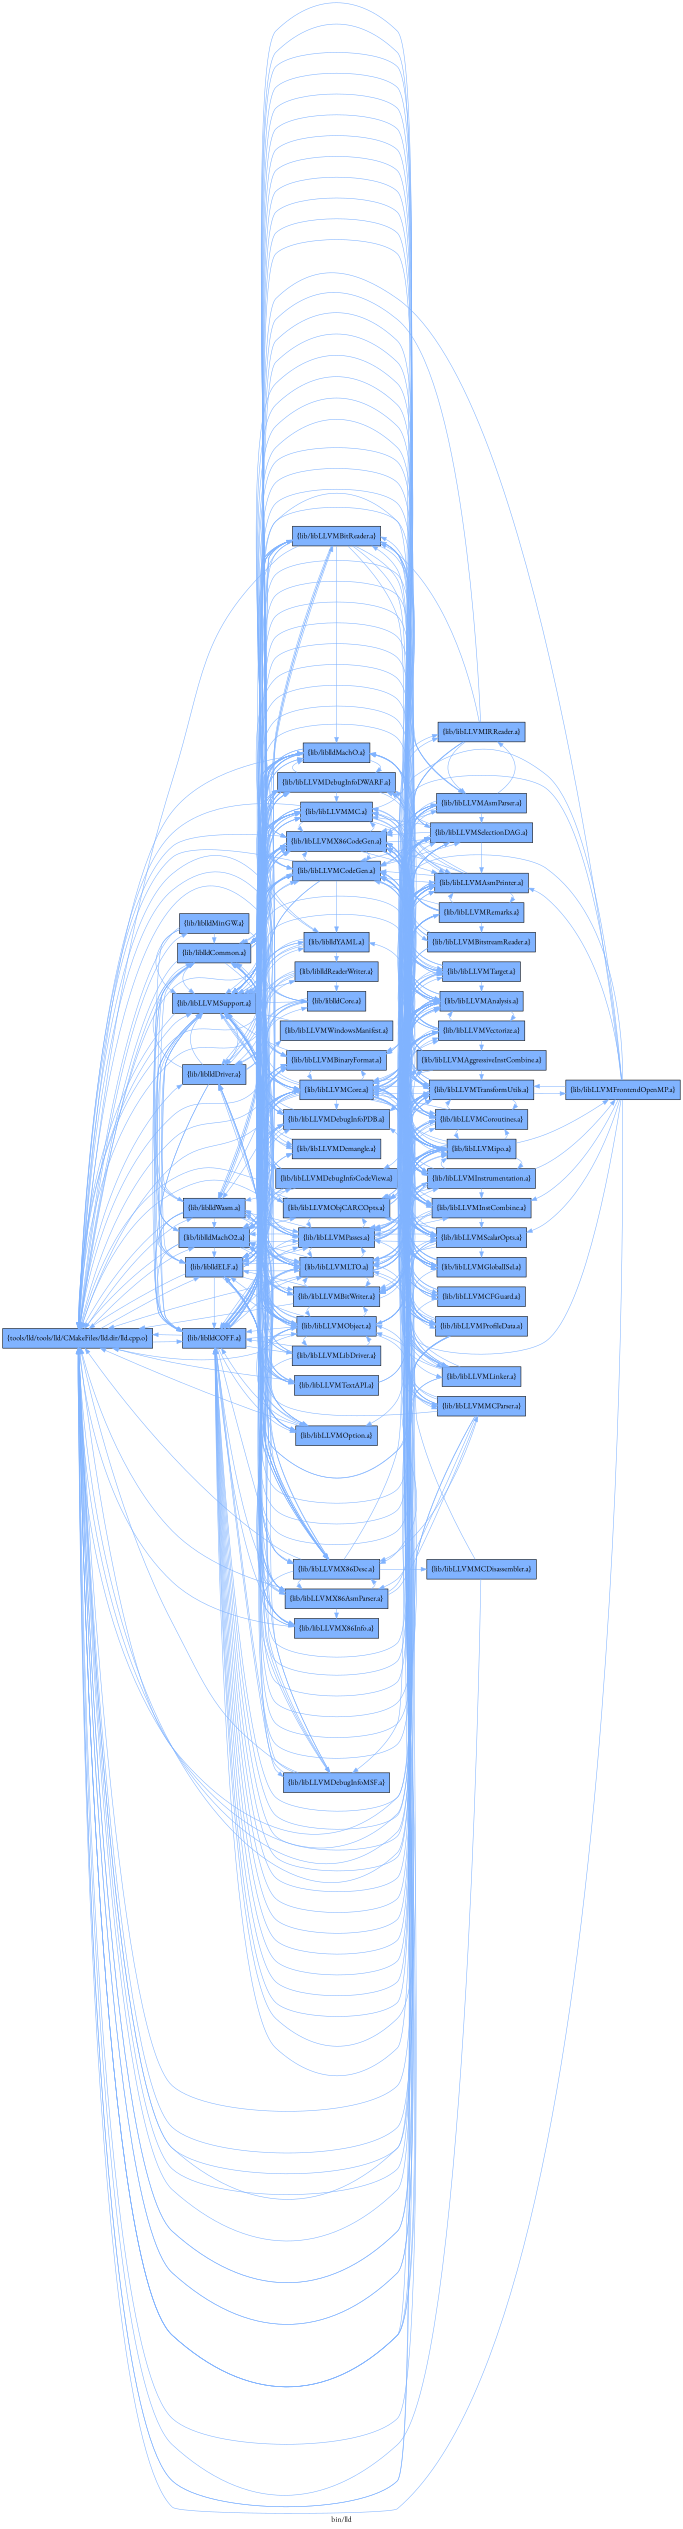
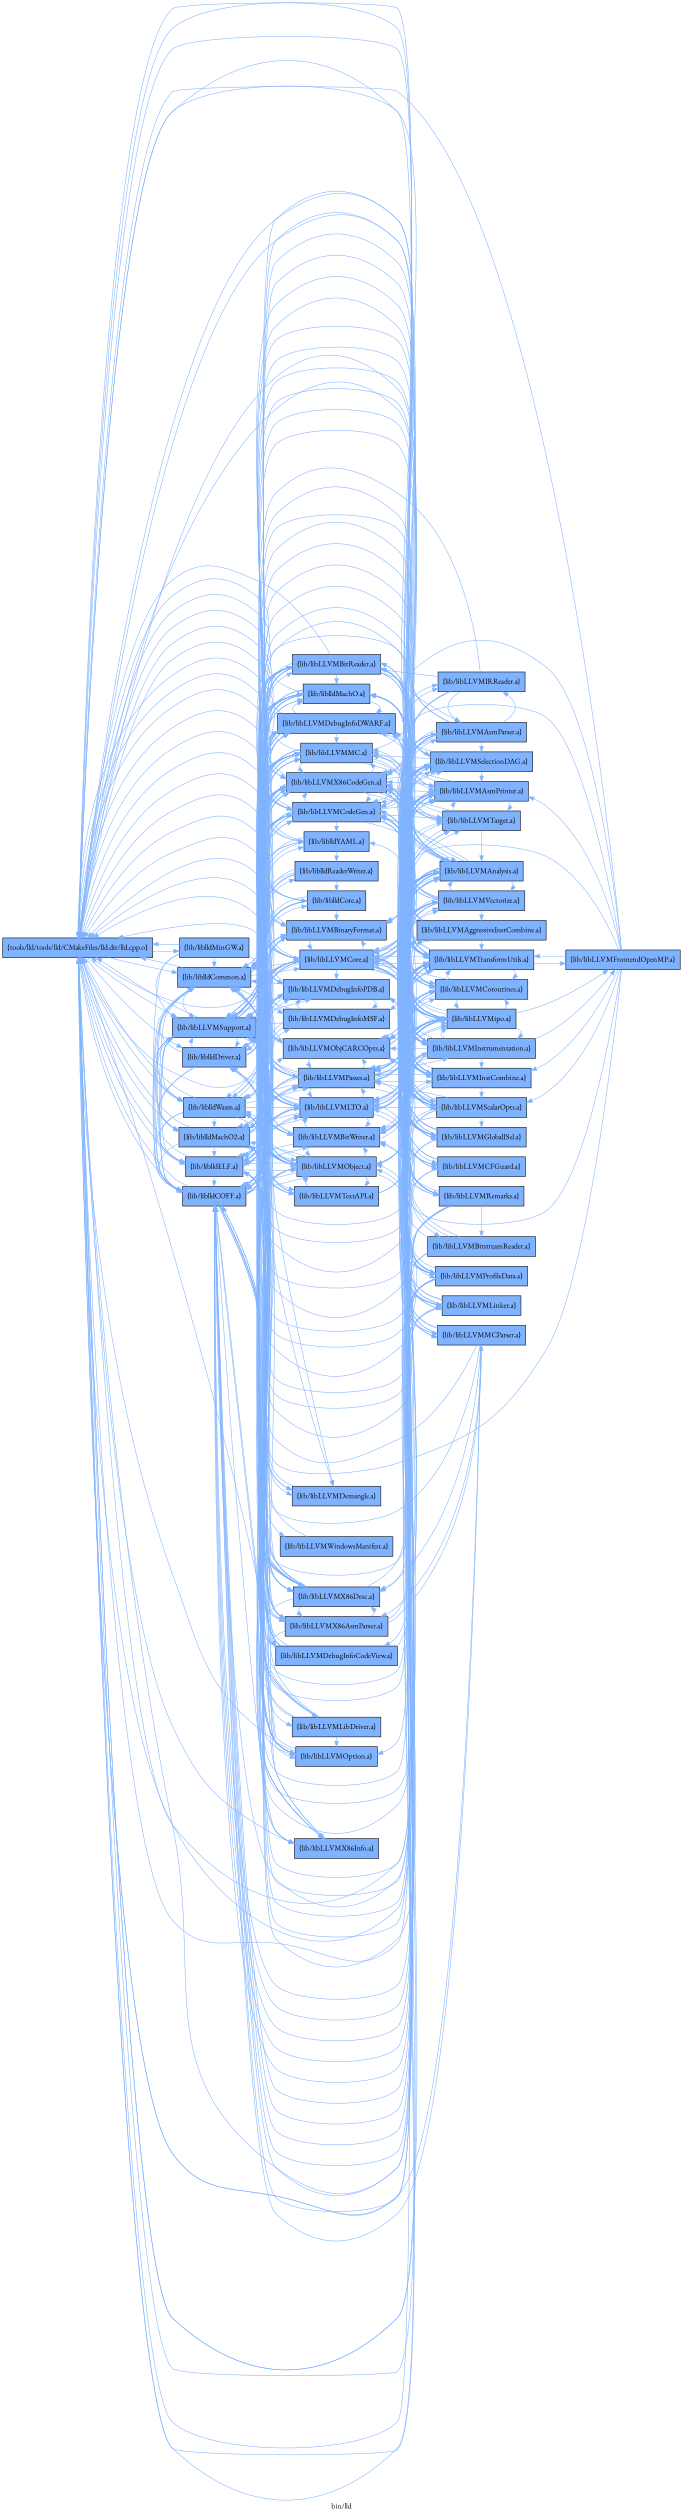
(400, 907) -> (408, 780)
none -> (407, 959)
(482, 1569) -> none
